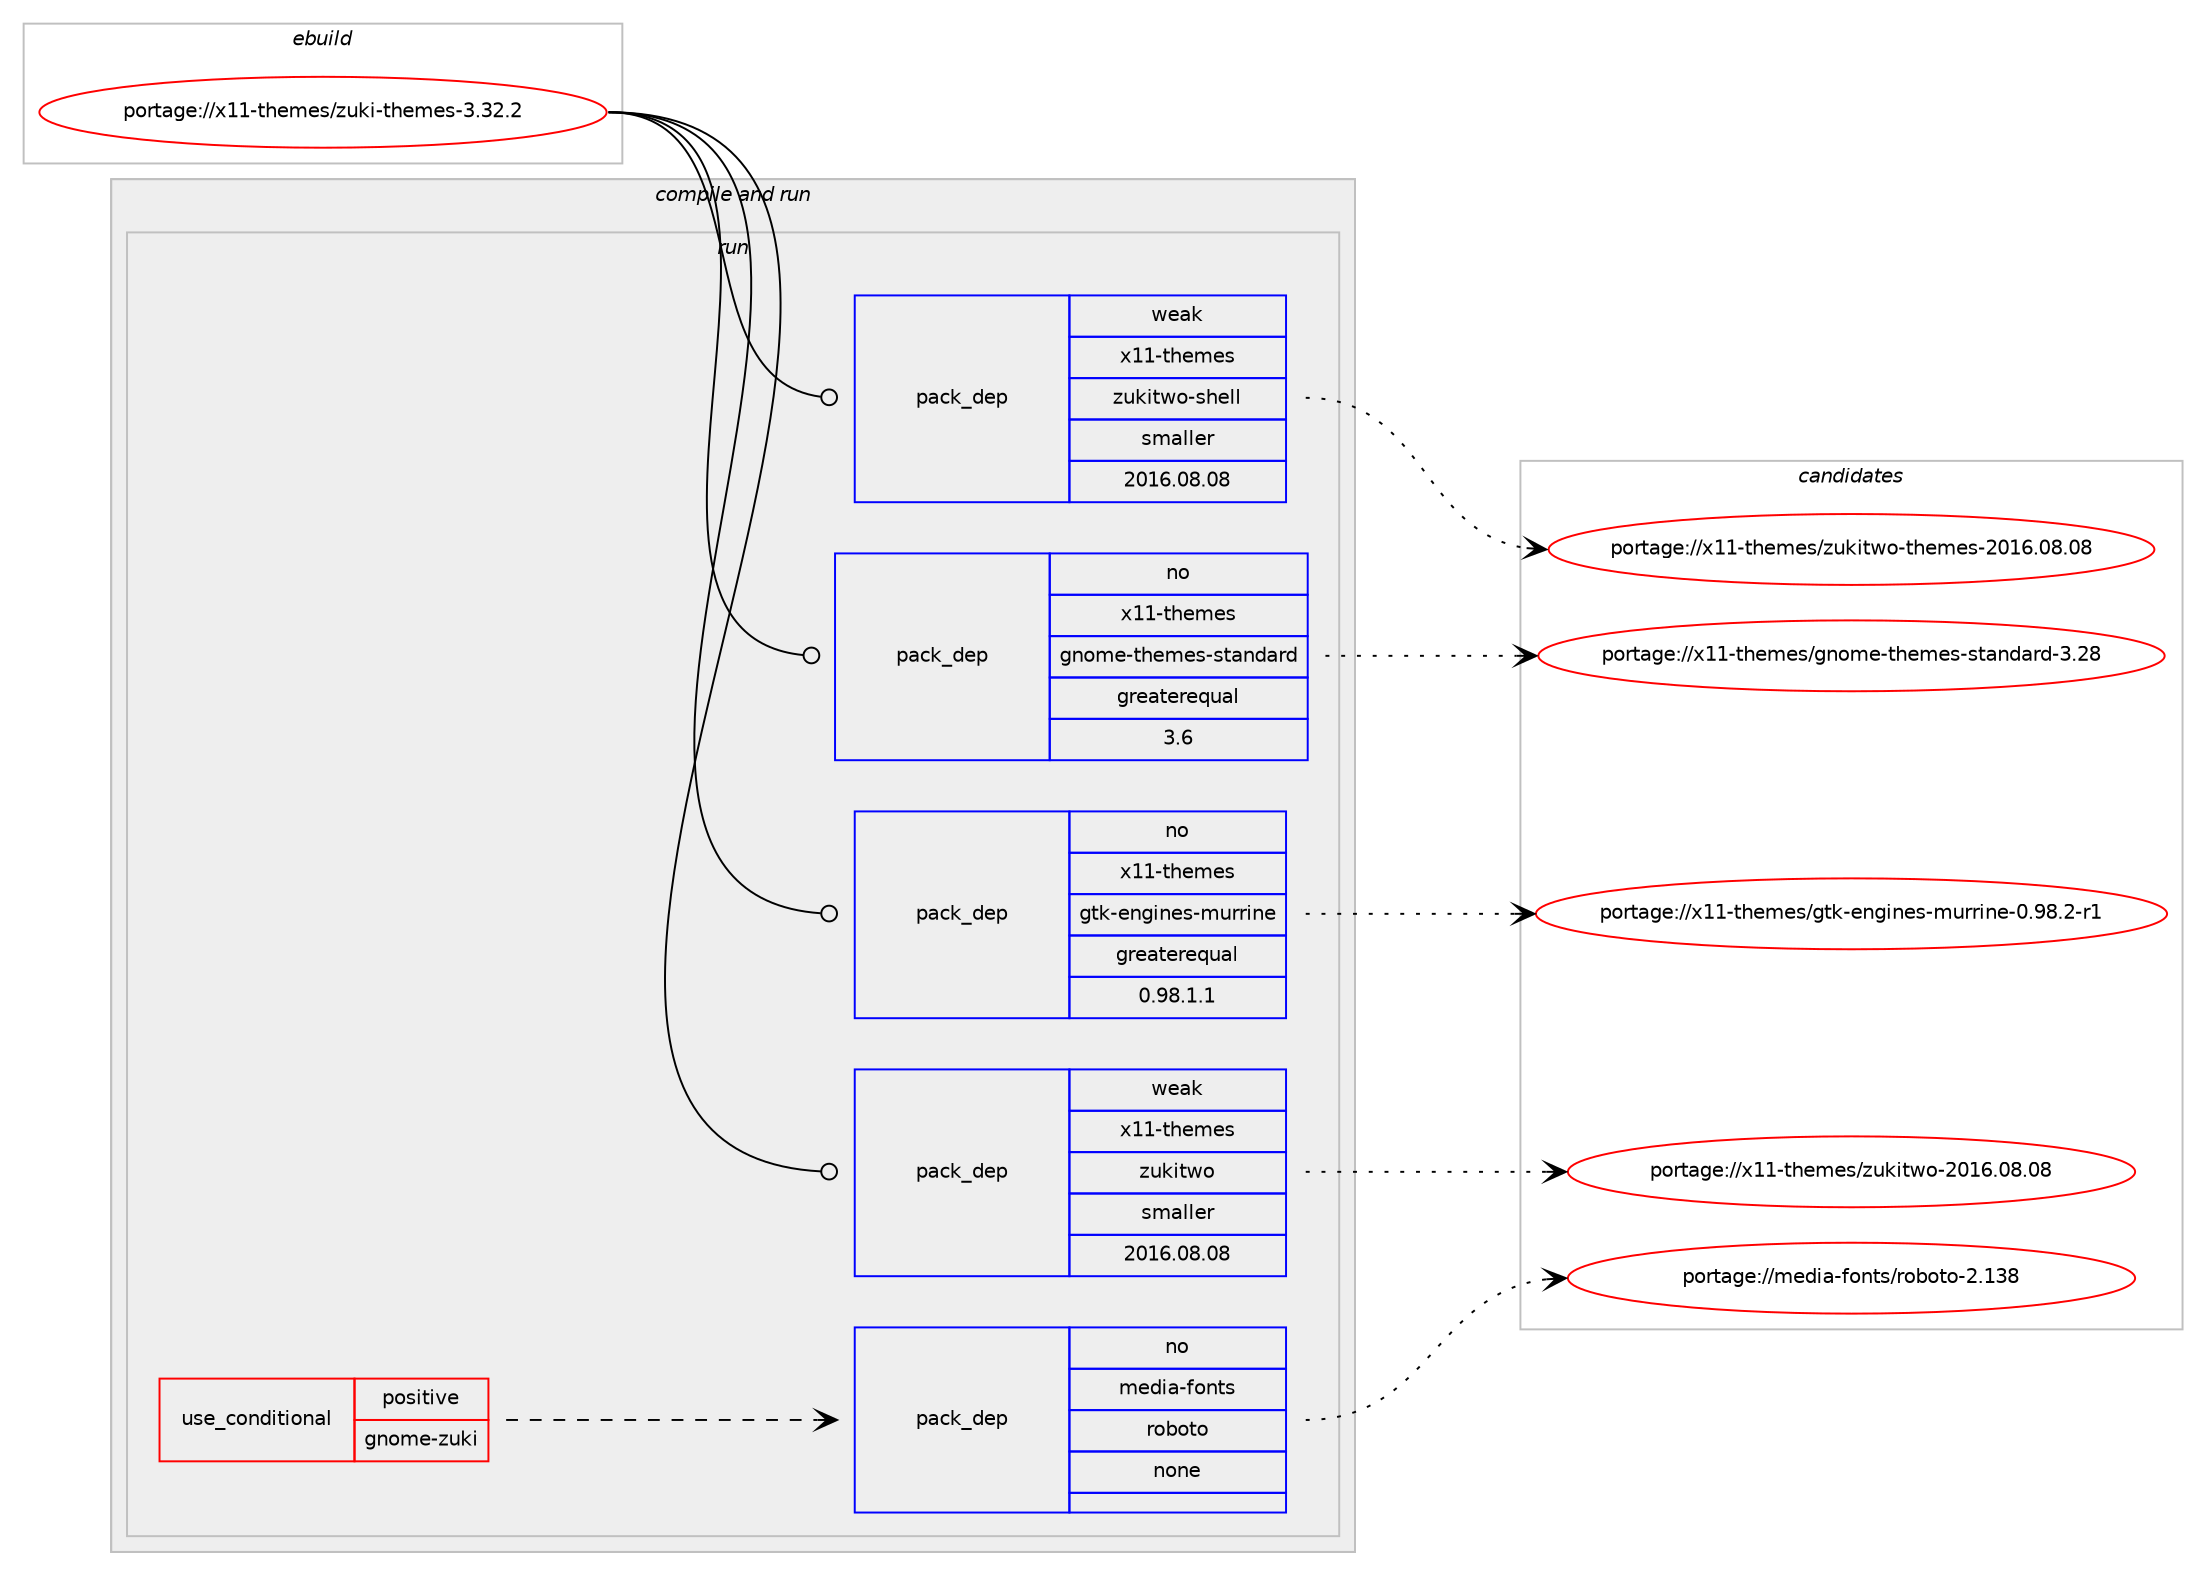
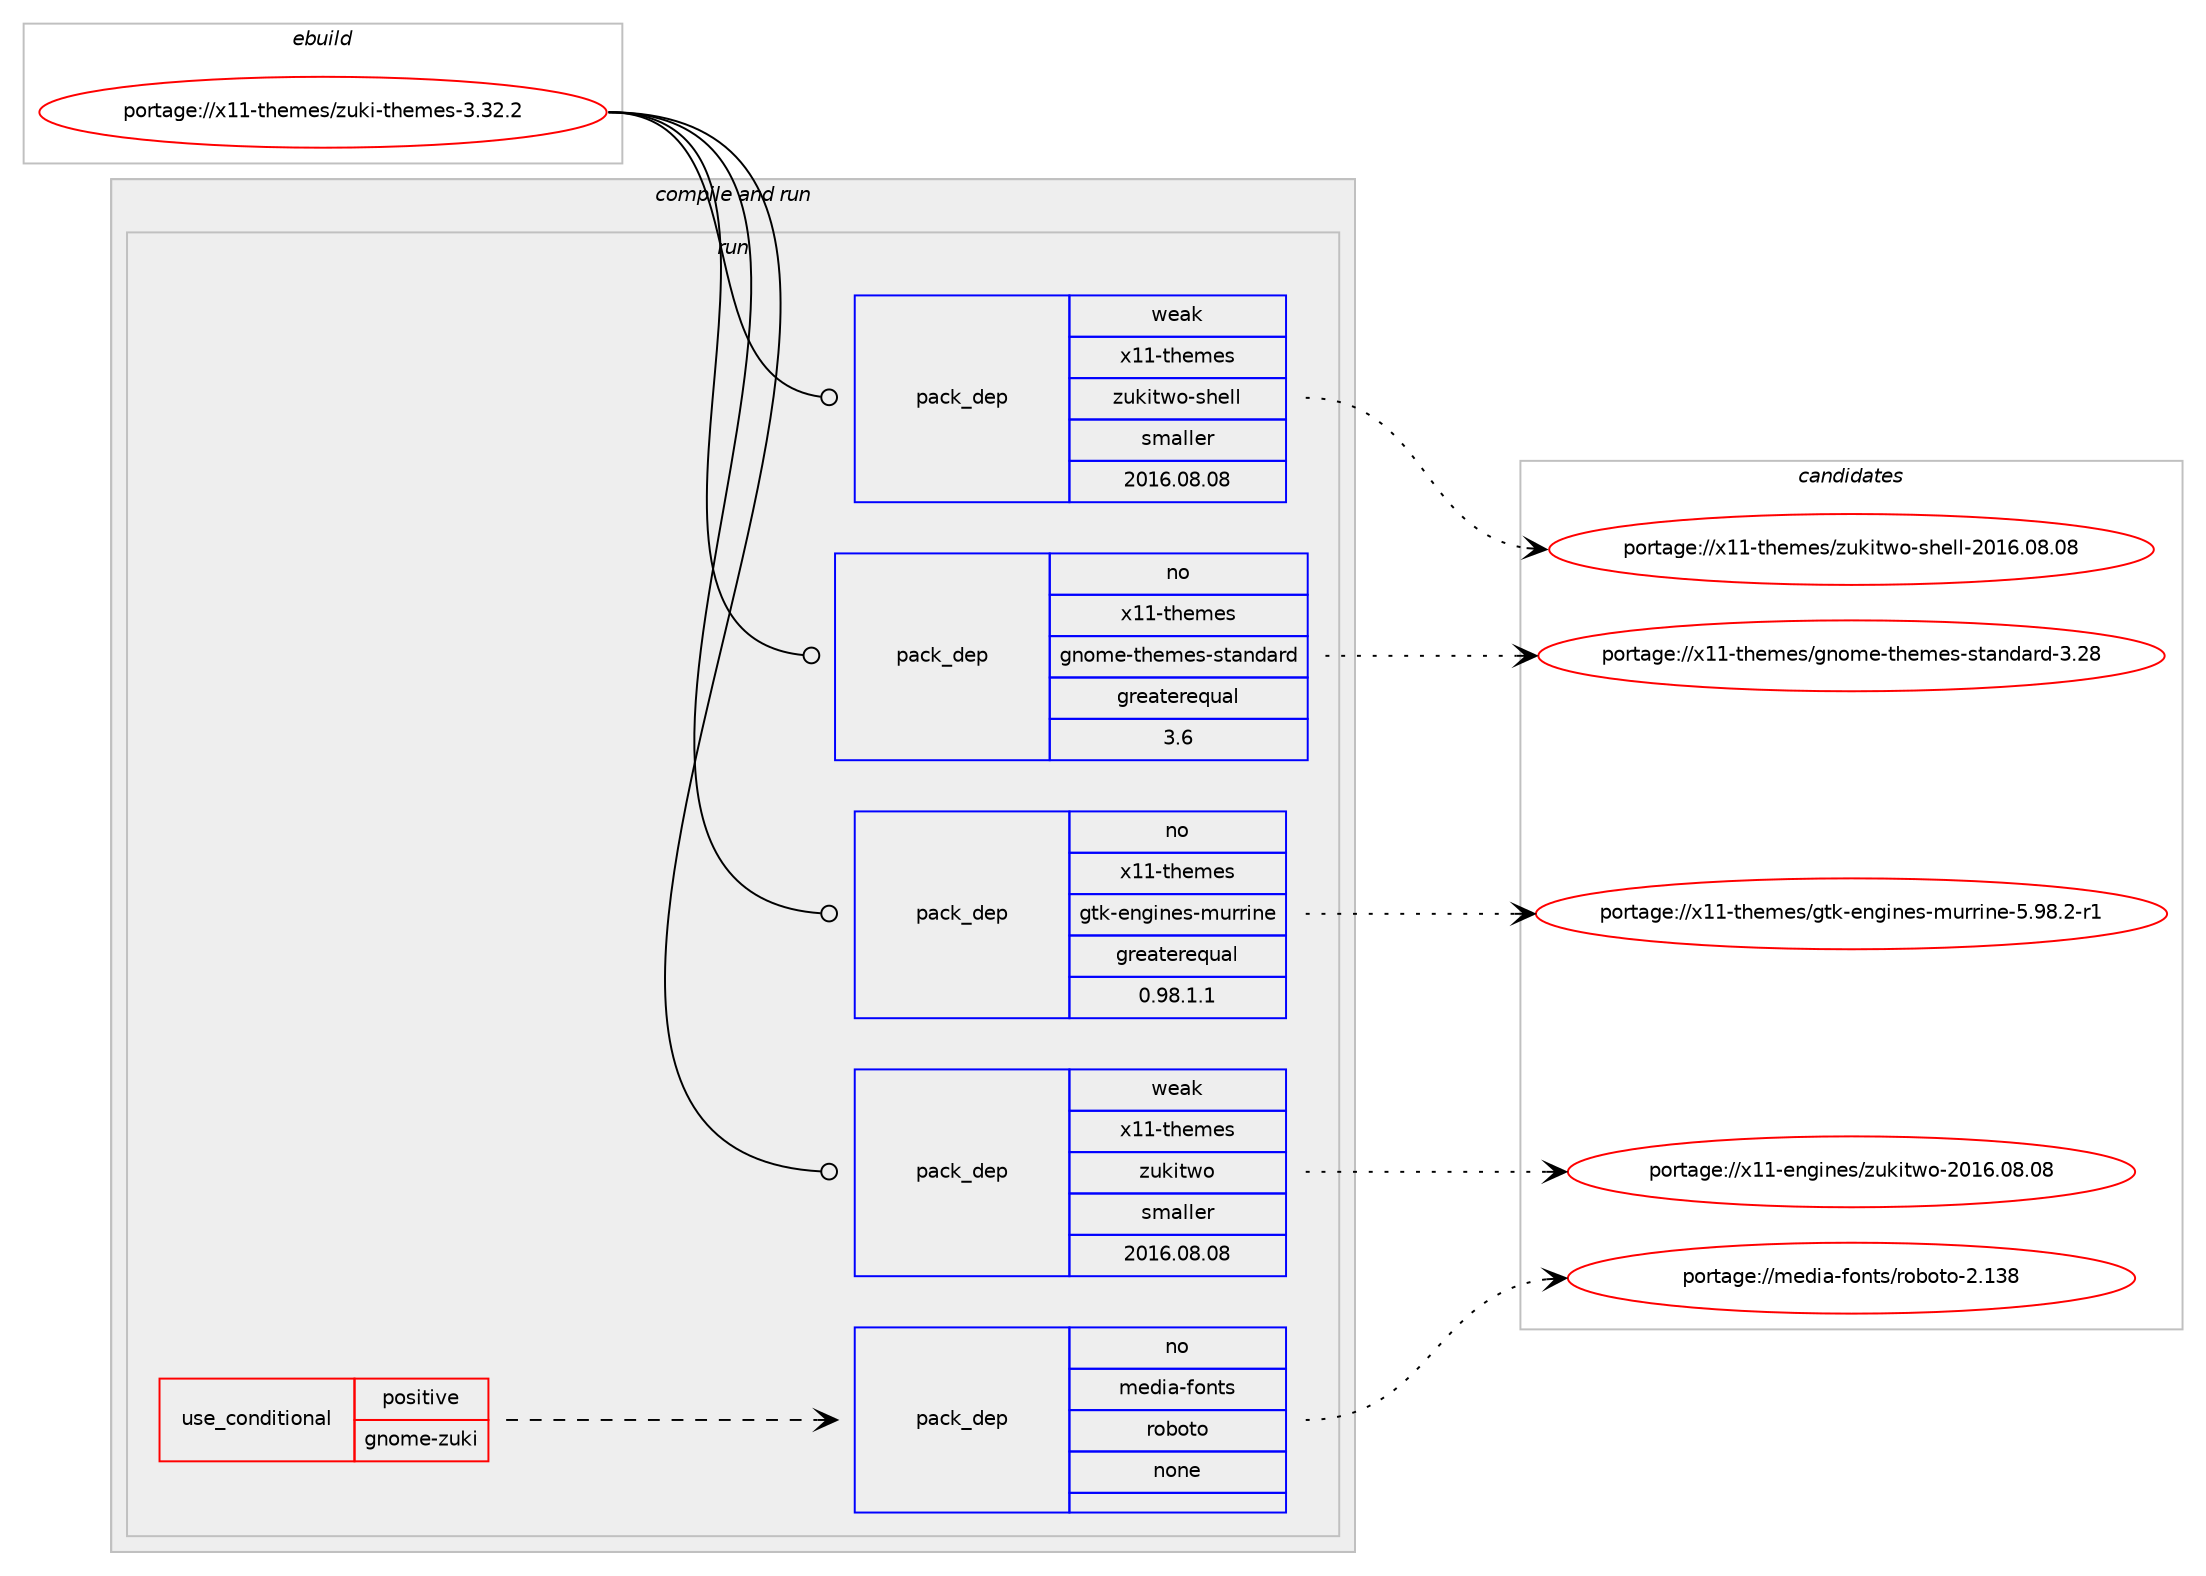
(1852, 549) -> (1852, 549)
(1852, 914) -> (1852, 914)
(1852, 1172) -> (1852, 1172)
